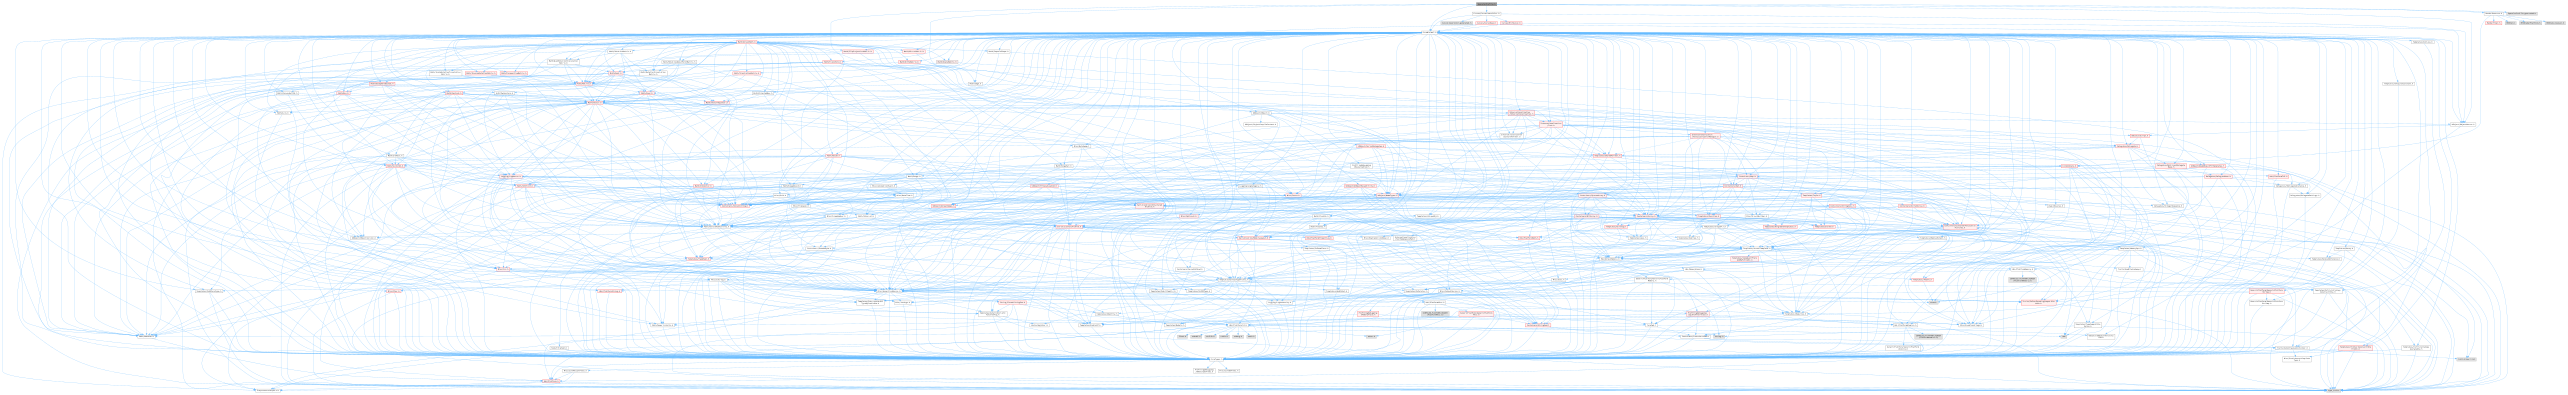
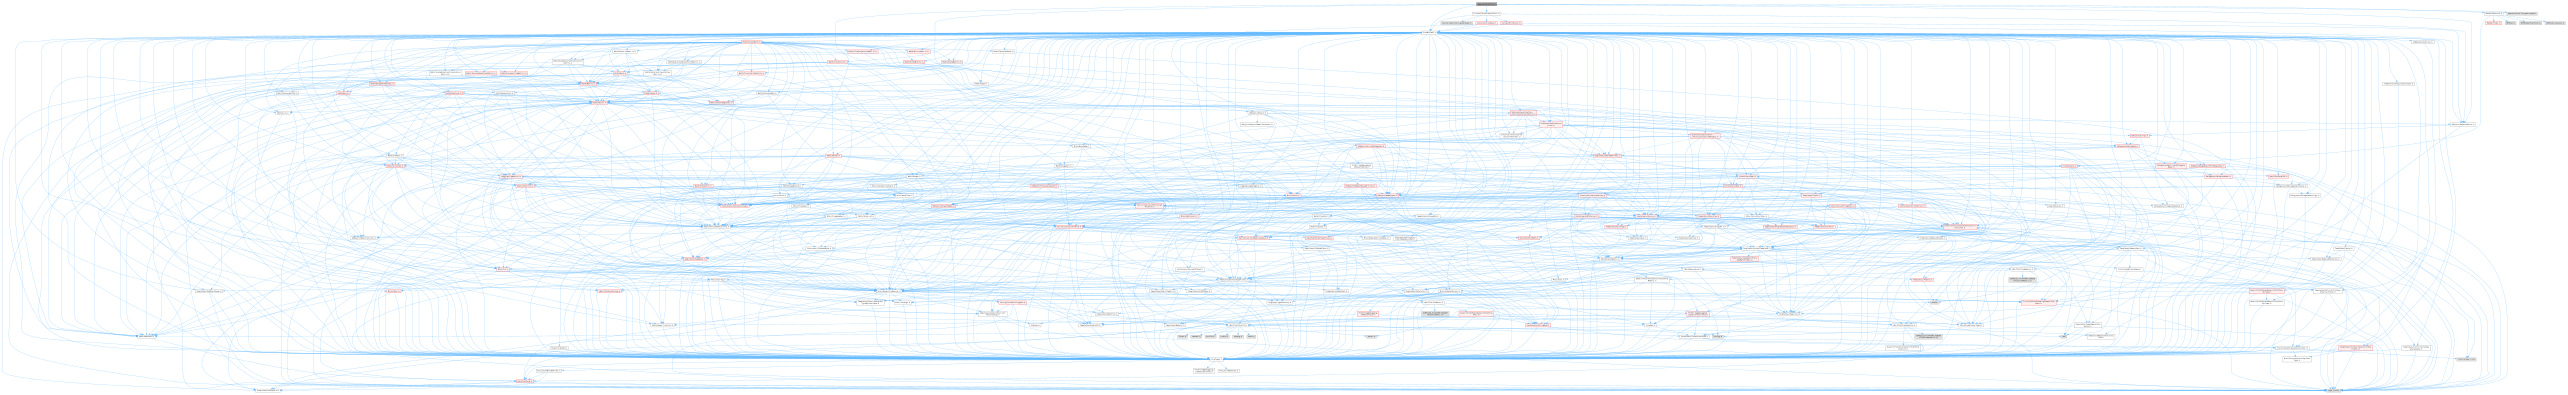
(1040, 325) -> (1035, 325)
